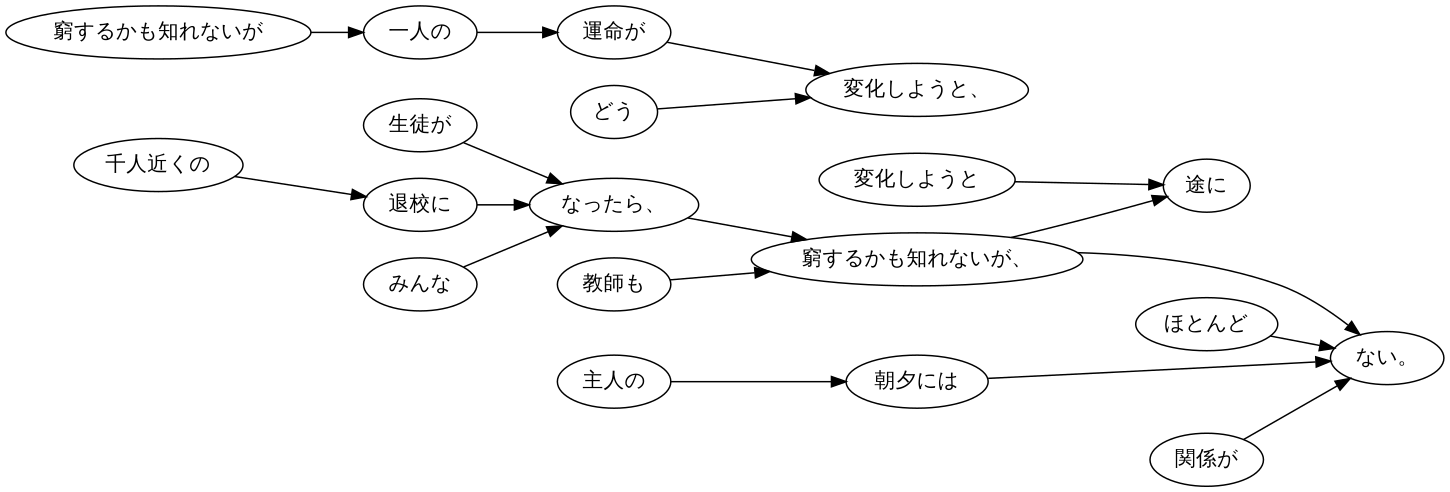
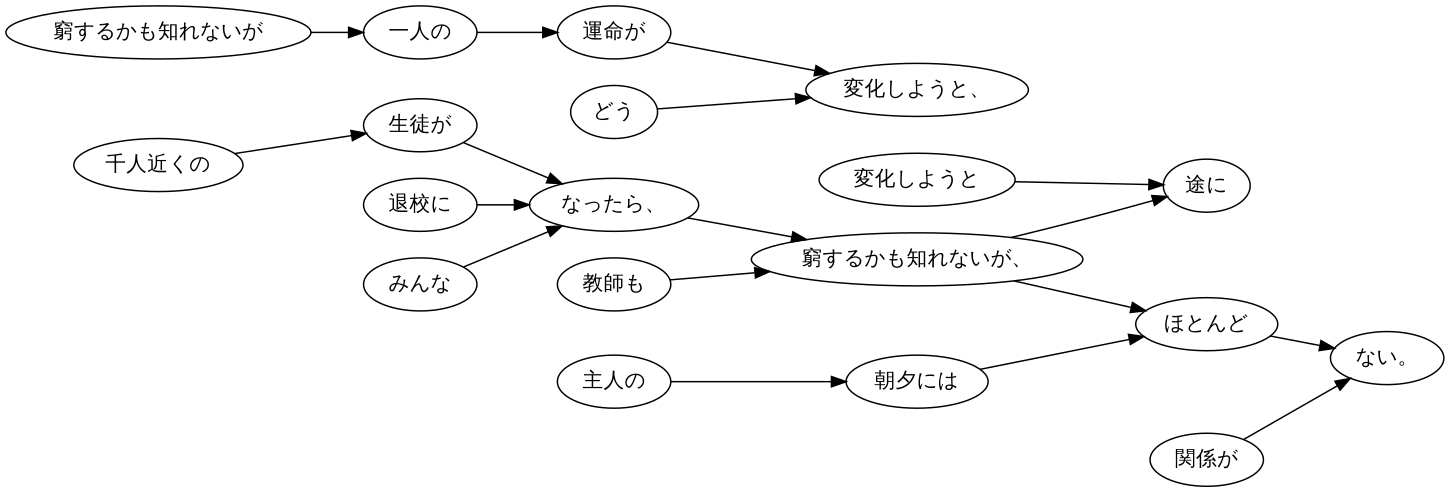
(293, 186) -> (293, 145)
(1219, 268) -> (1072, 294)
(1152, 370) -> (1055, 354)
